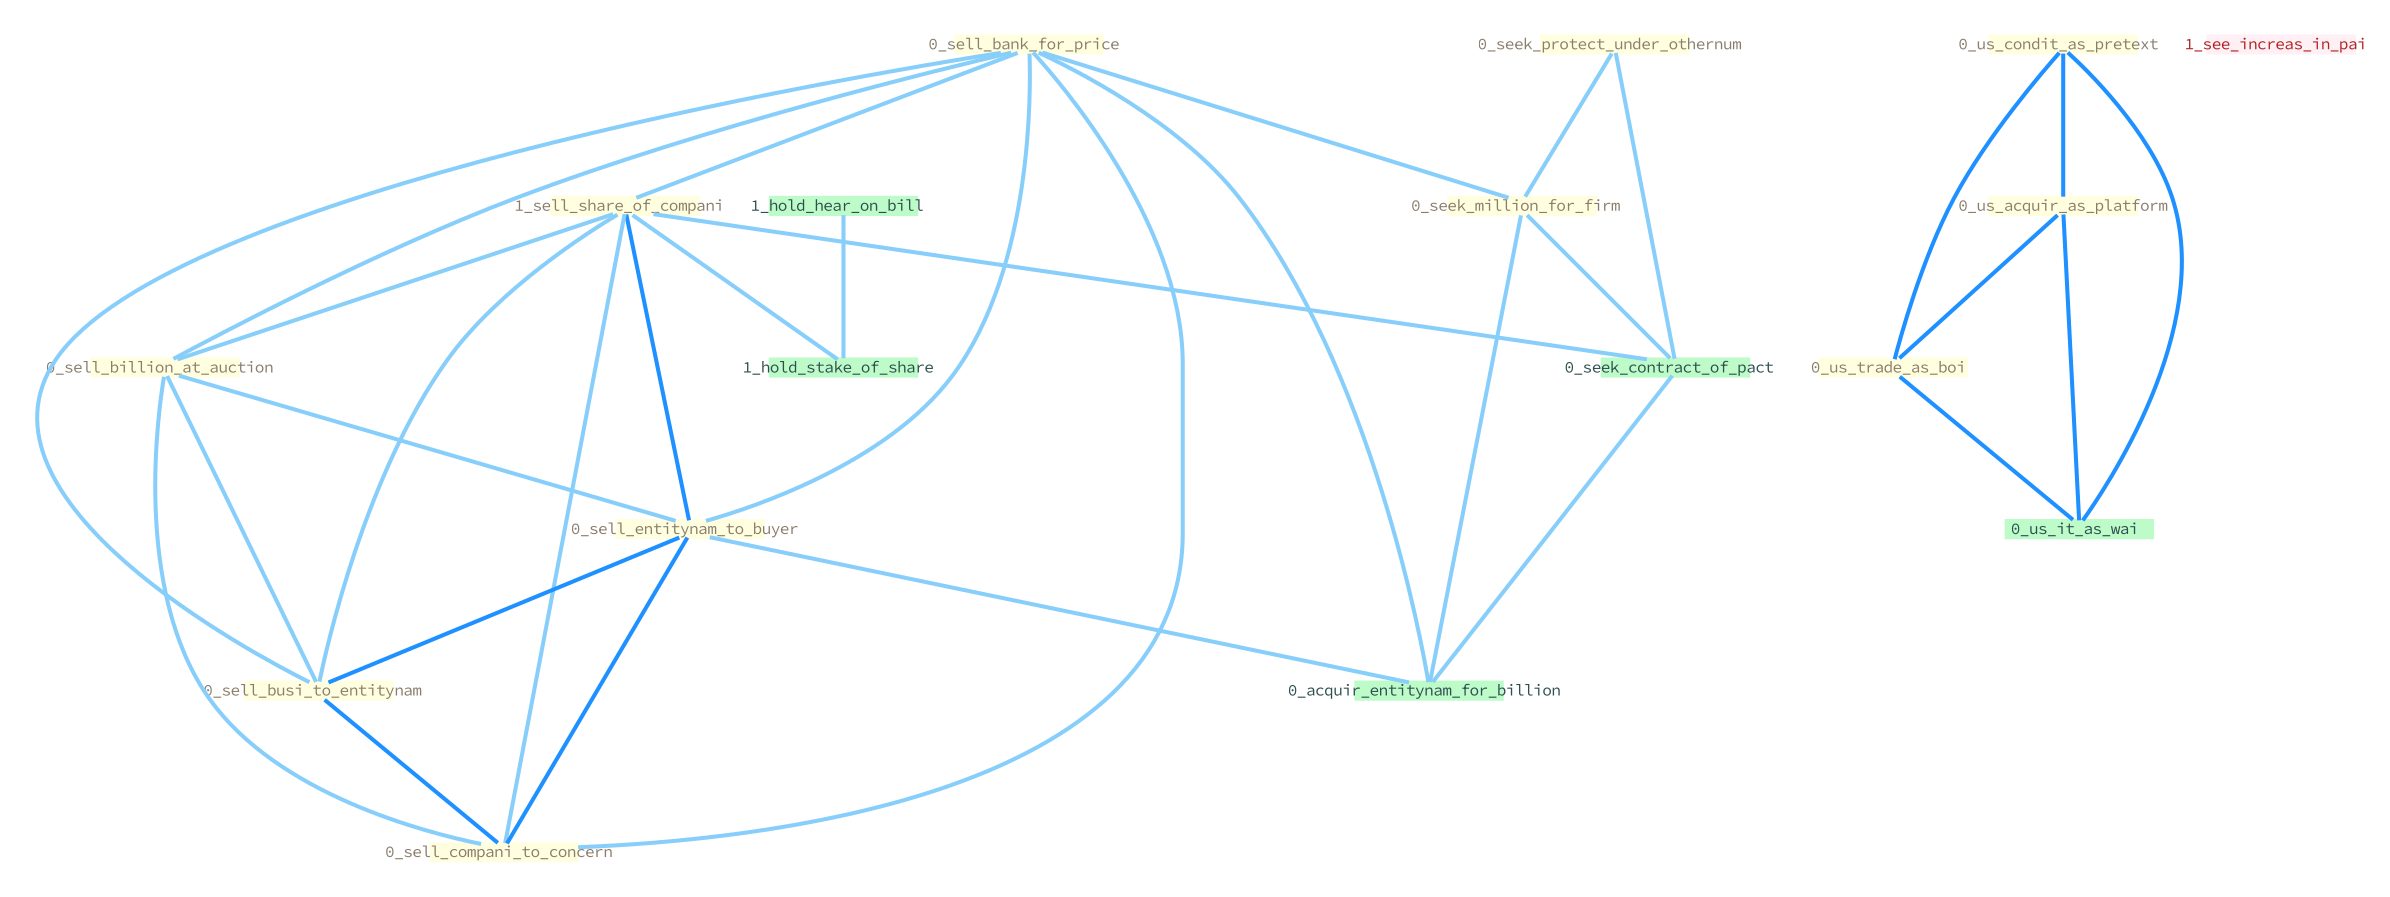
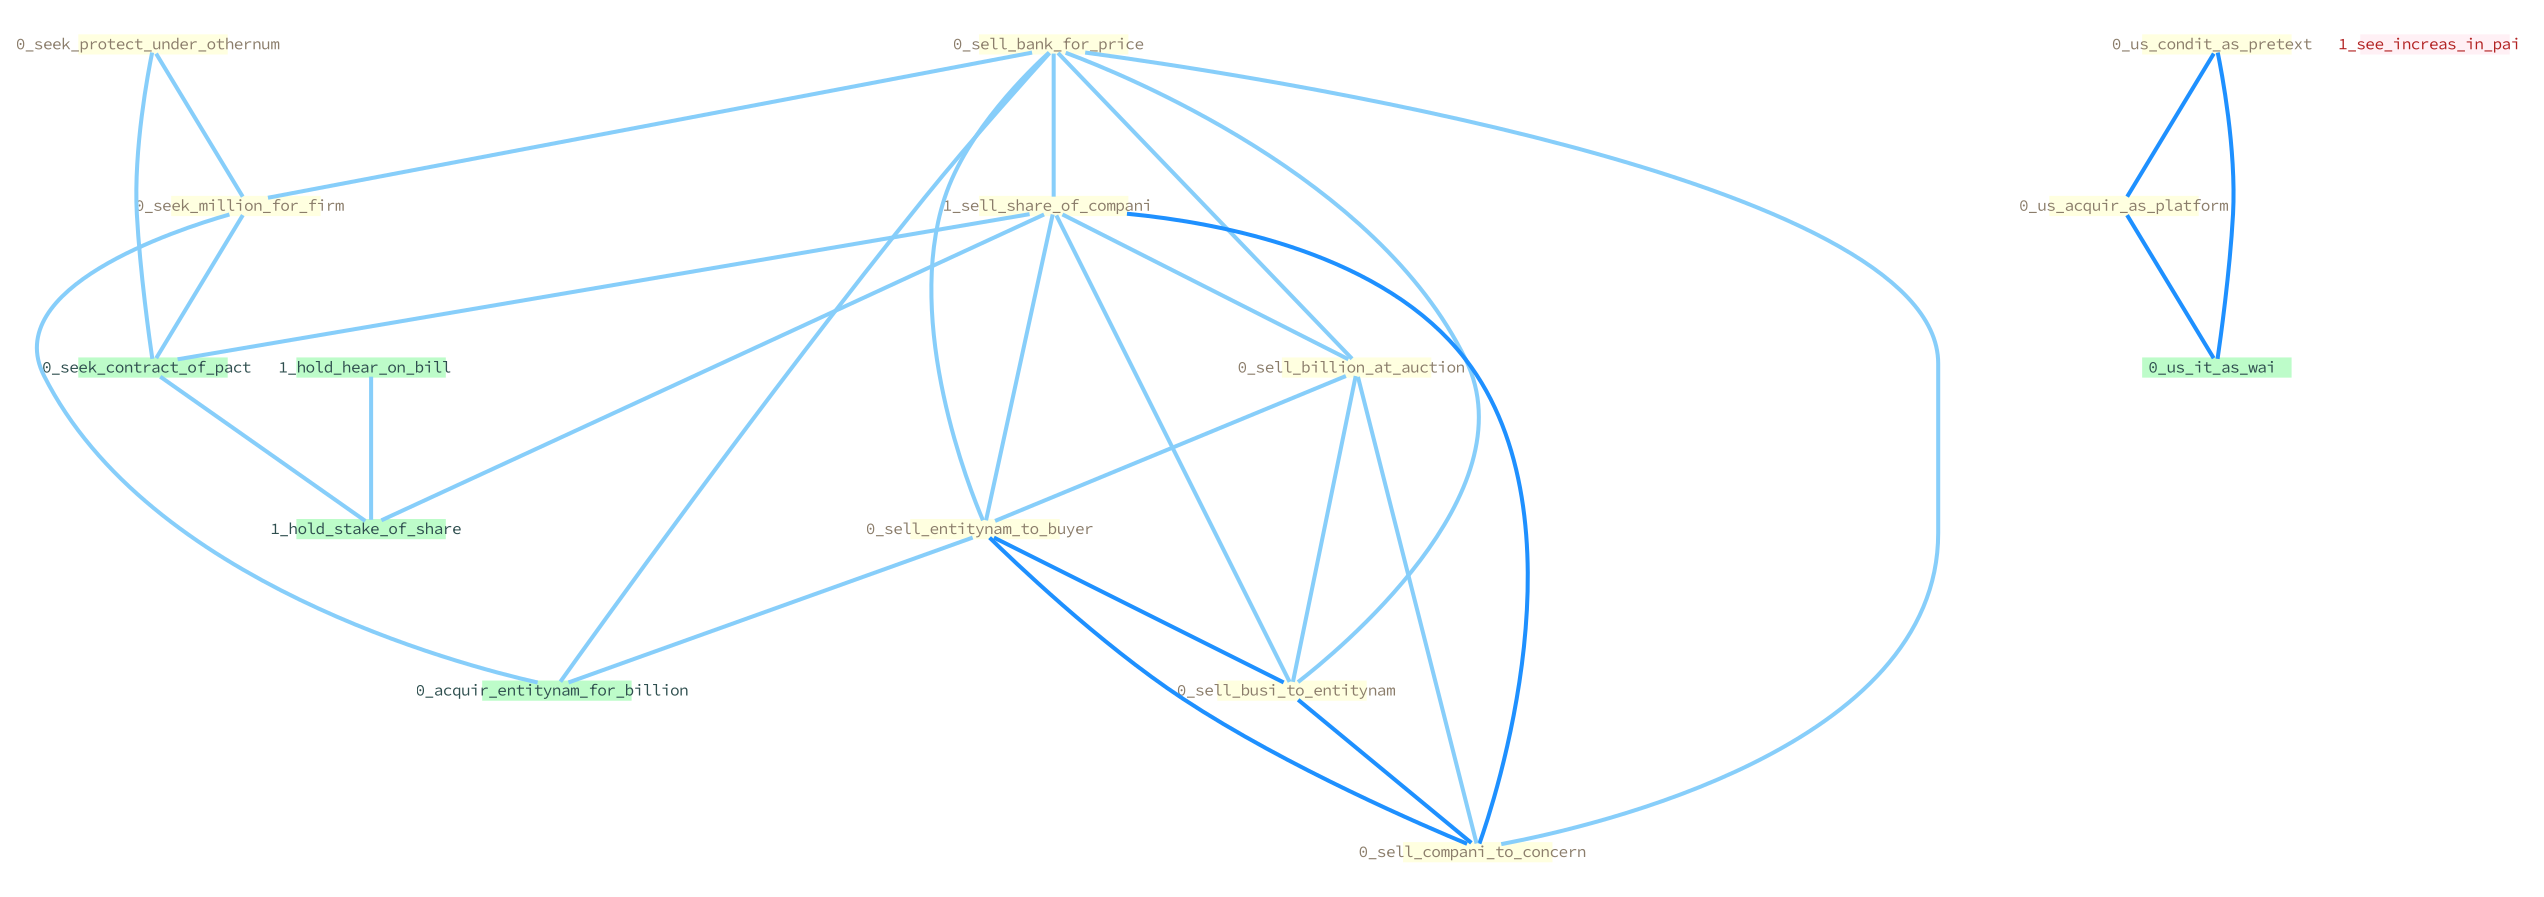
(658, 367) -> (1019, 367)
(1894, 368) -> none
(565, 529) -> (1504, 433)
(1553, 529) -> (263, 449)
